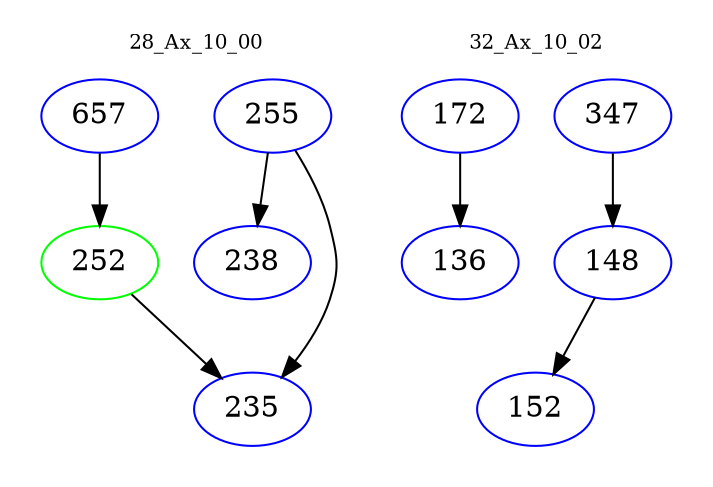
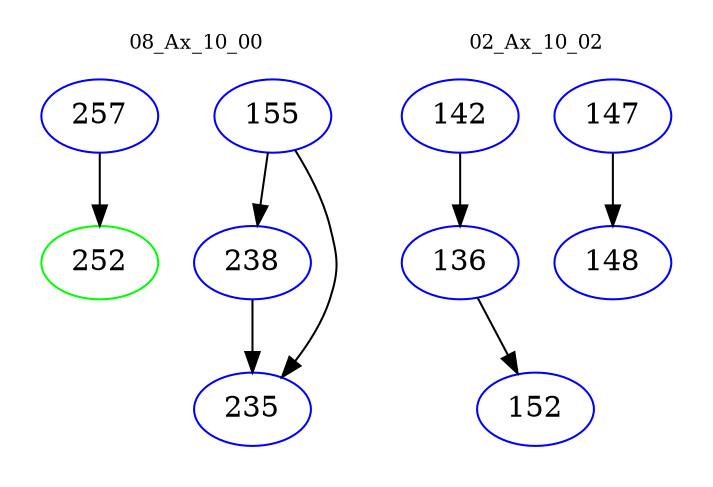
(196, 44) -> (196, 44)
(537, 44) -> (537, 44)
(100, 116) -> (100, 116)
(273, 116) -> (273, 116)
(460, 116) -> (460, 116)
(613, 116) -> (613, 116)
(579, 327) -> (493, 326)
(169, 329) -> (252, 326)
